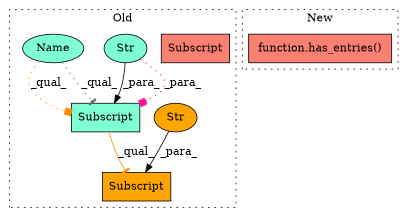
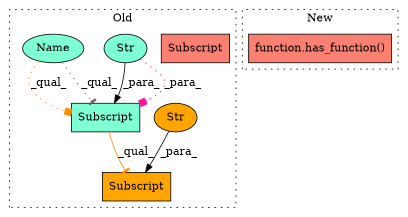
(320, 48) -> (320, 48)
